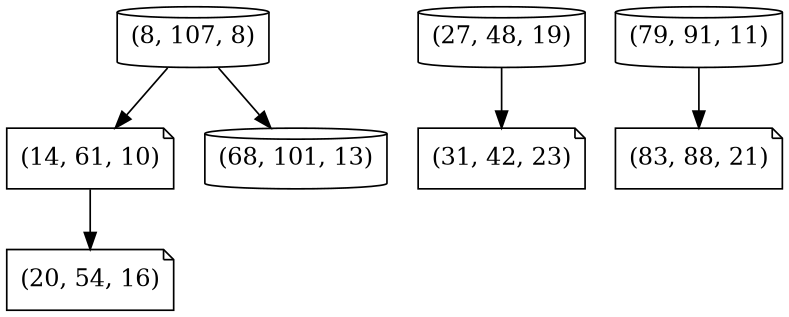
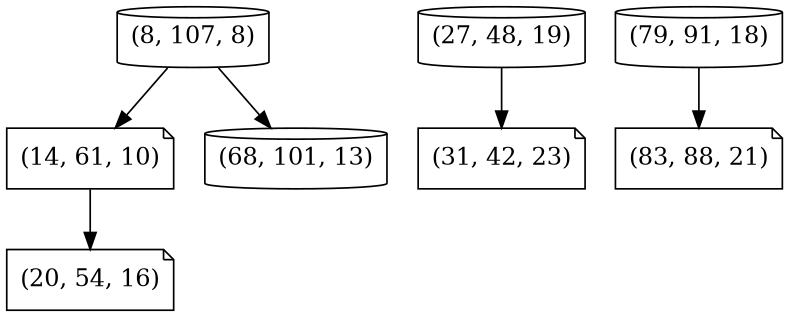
(699, 37) -> (699, 37)
